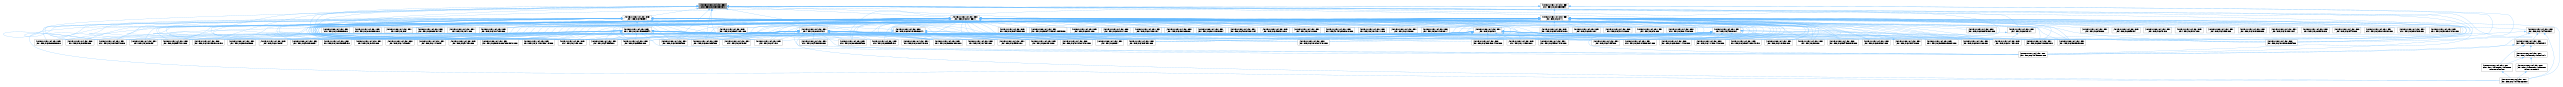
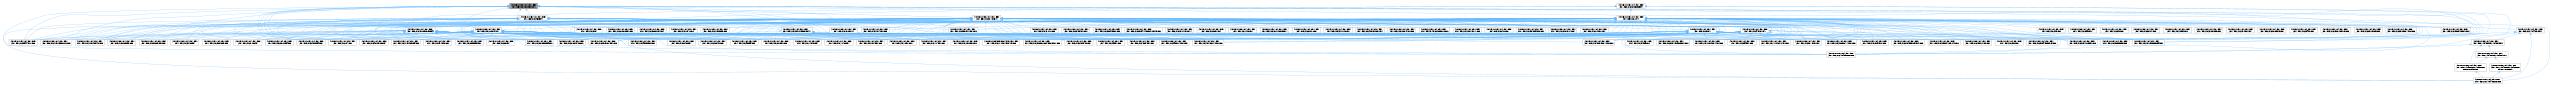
(1179, 30) -> none
(538, 42) -> (1001, 42)
